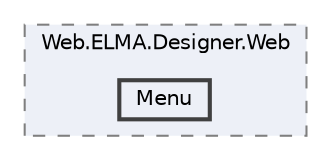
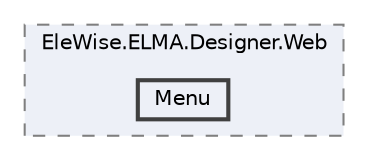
(166, 44) -> (184, 44)
